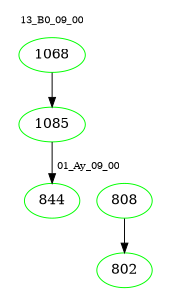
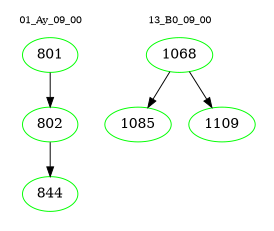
none -> (222, 125)
(52, 163) -> (50, 155)
(125, 201) -> (50, 55)
